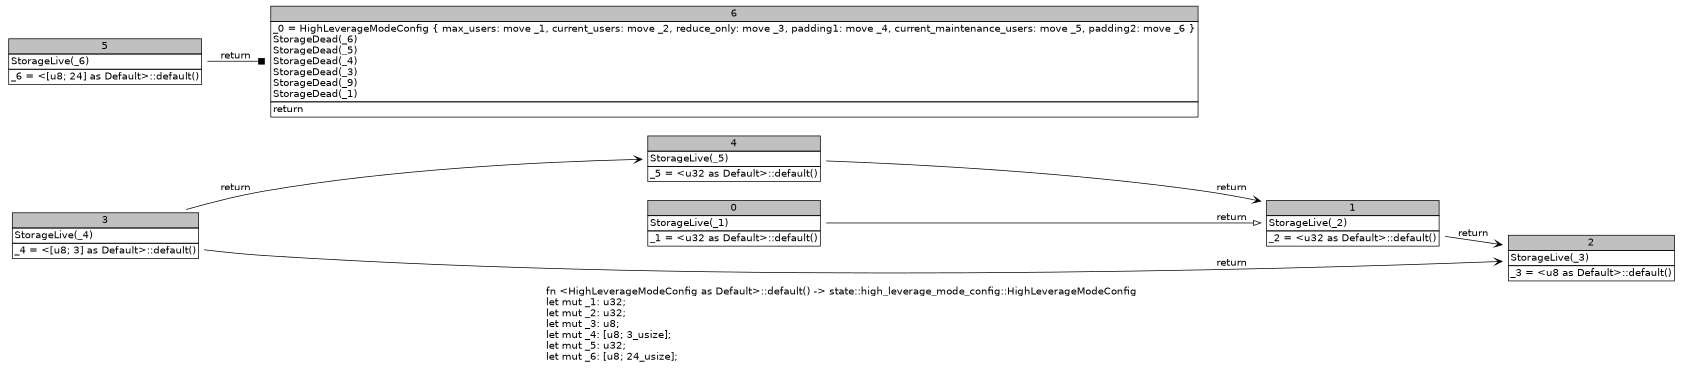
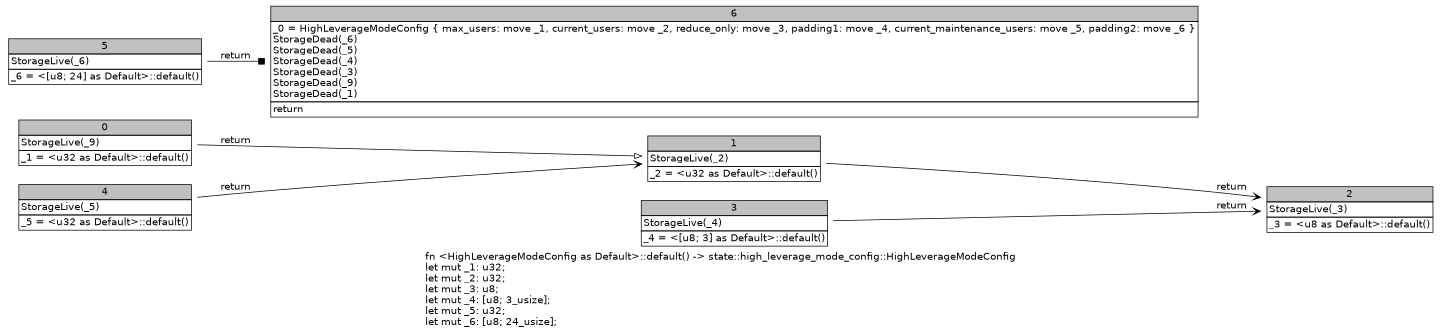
(409, 172) -> none
(689, 223) -> (61, 142)
